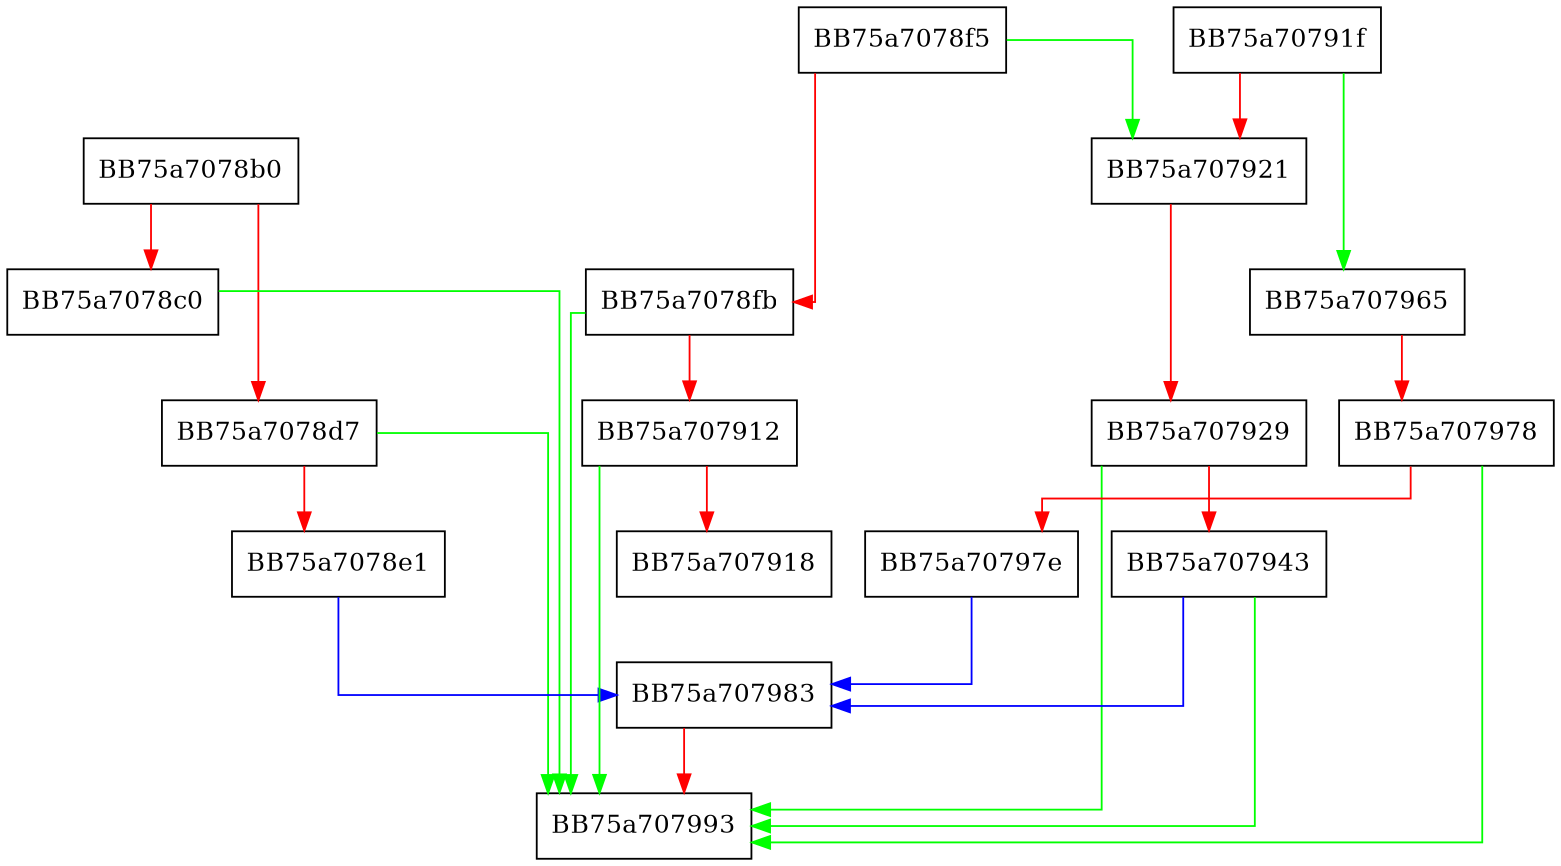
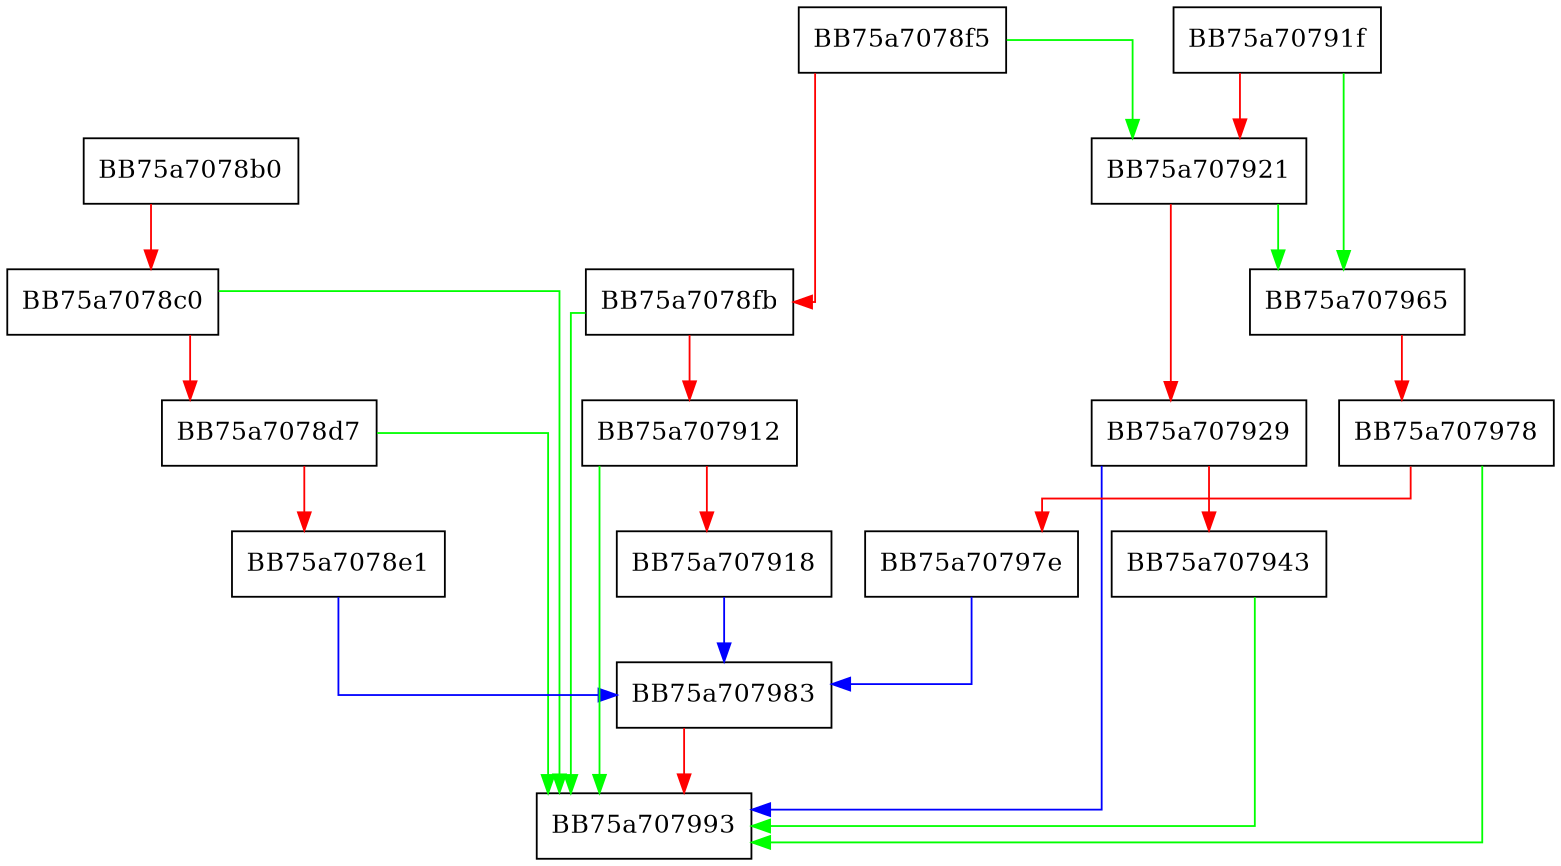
none -> (1278, 227)
(258, 280) -> (190, 358)
(1071, 706) -> (724, 620)
(1102, 803) -> (1102, 803)
